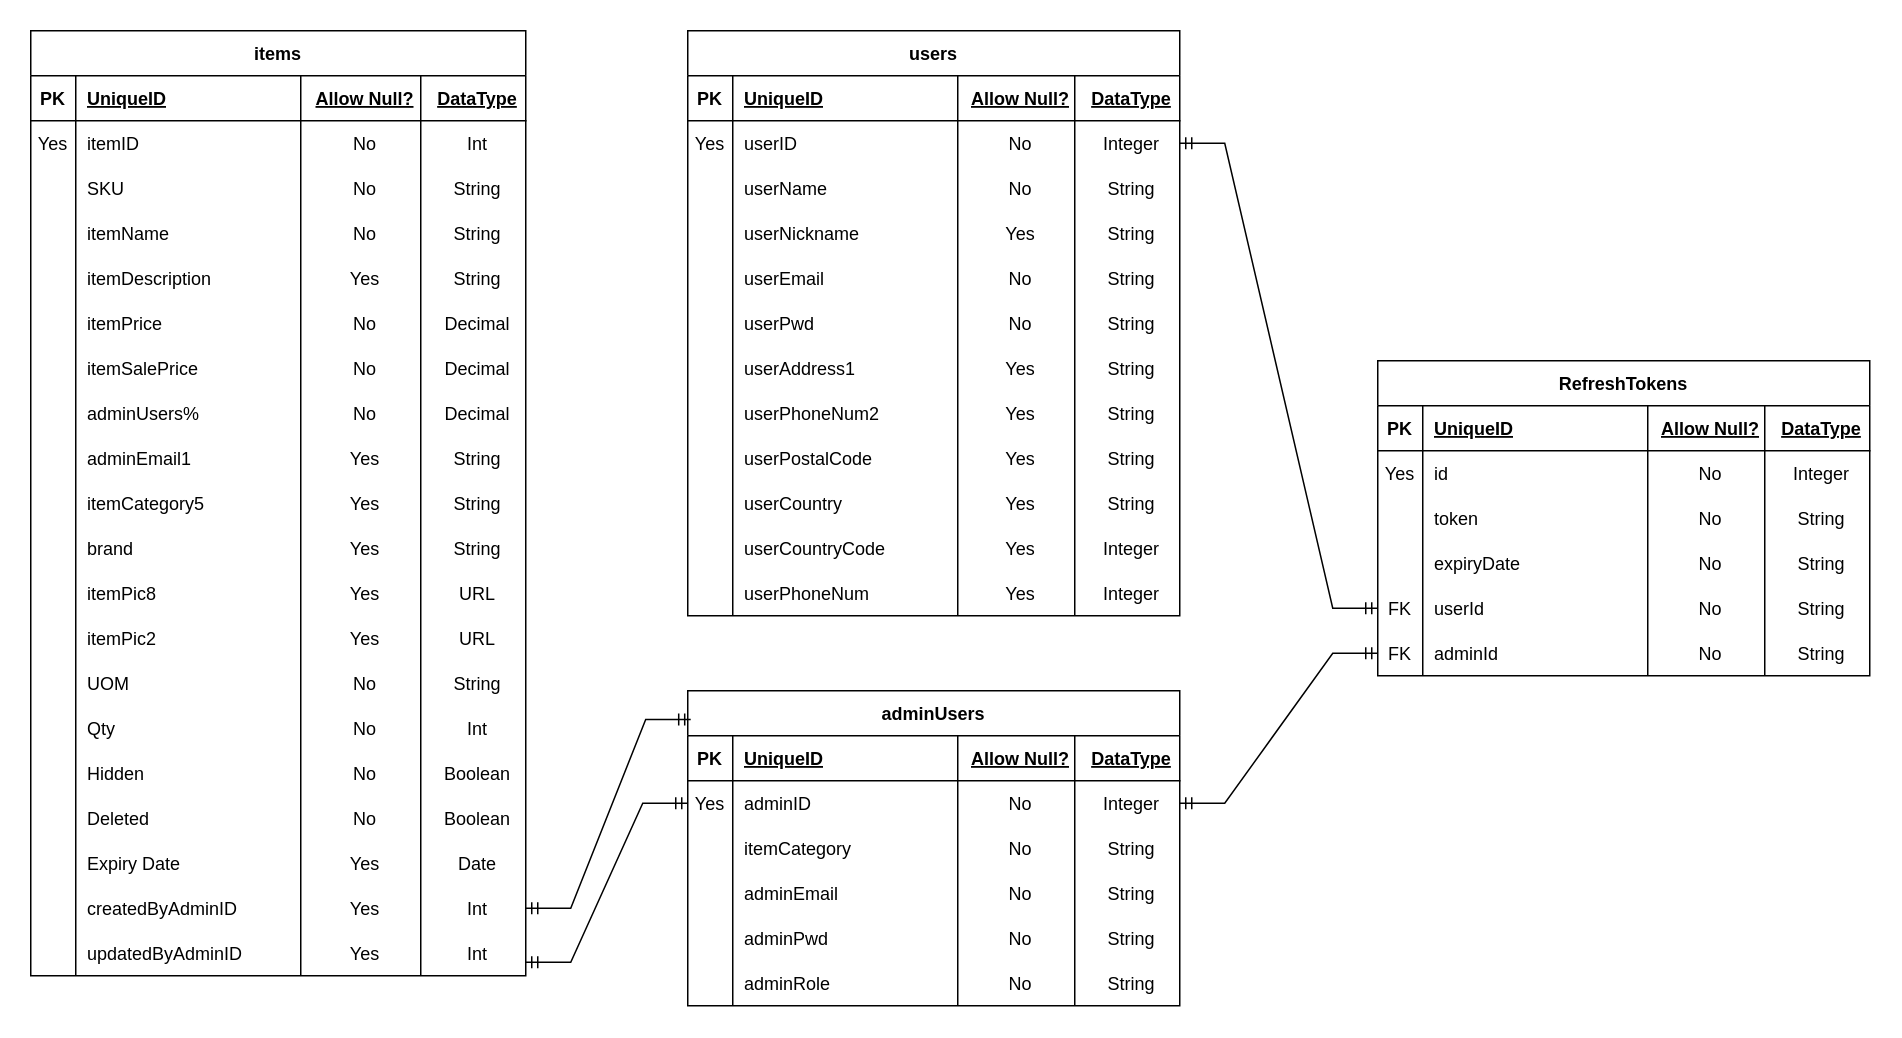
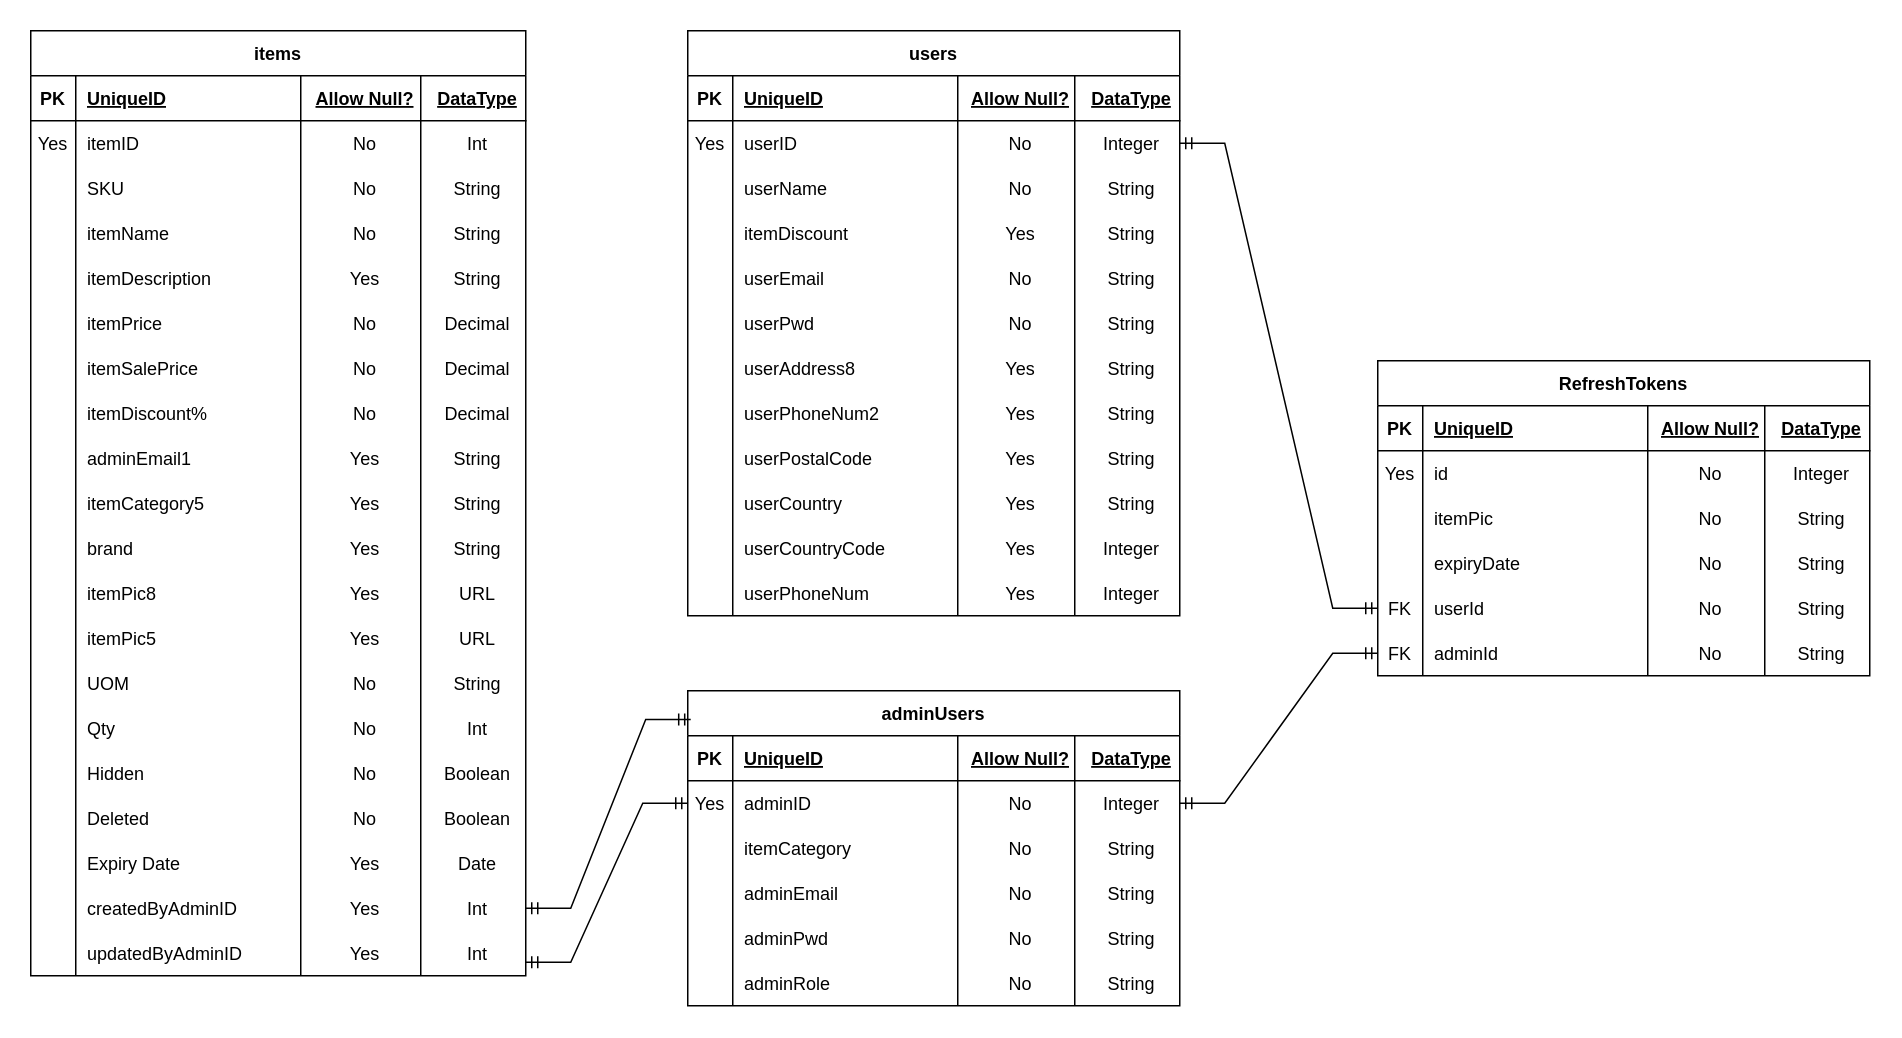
(802, 234) -> (800, 234)
(804, 369) -> (804, 369)
(140, 414) -> (148, 414)
(1459, 519) -> (1465, 519)
(123, 639) -> (123, 639)
